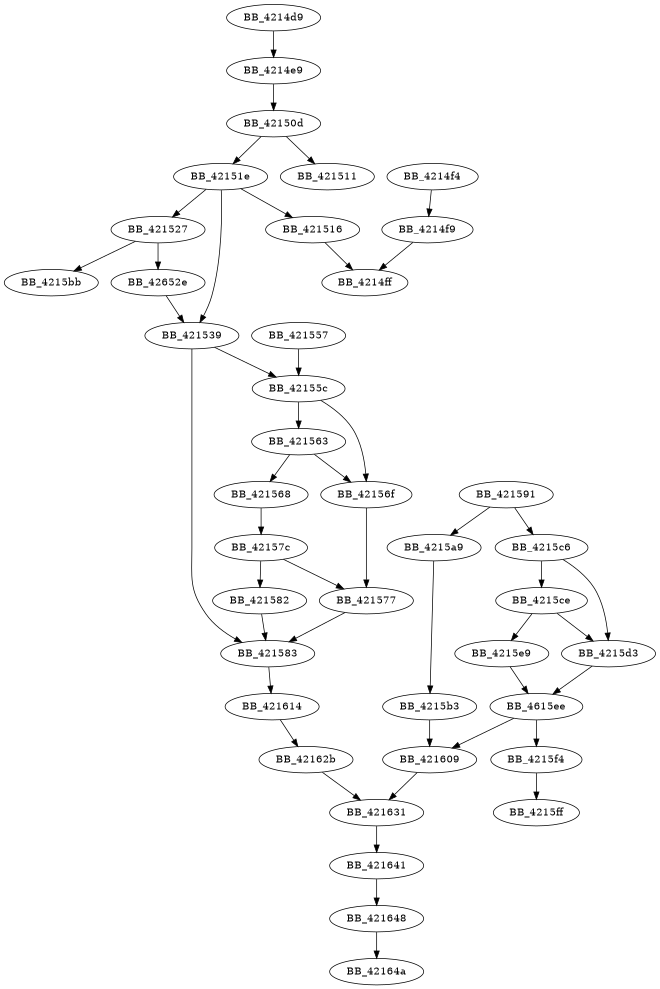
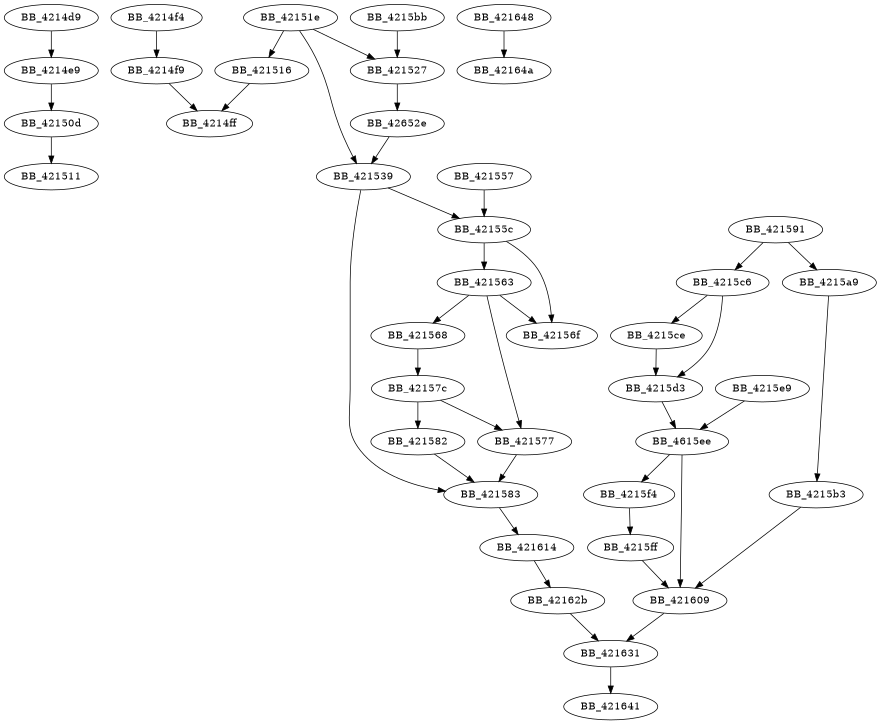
(250, 148) -> none
(108, 255) -> (397, 41)
(366, 544) -> (502, 359)
none -> (653, 571)
(524, 624) -> none
(377, 889) -> none
